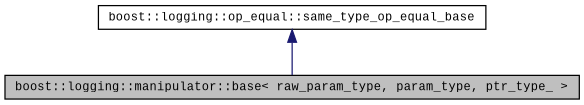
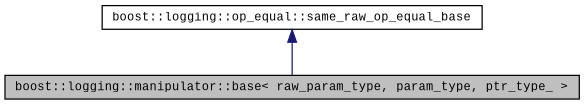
(292, 17) -> (292, 17)
